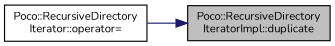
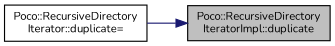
(76, 23) -> (76, 23)
